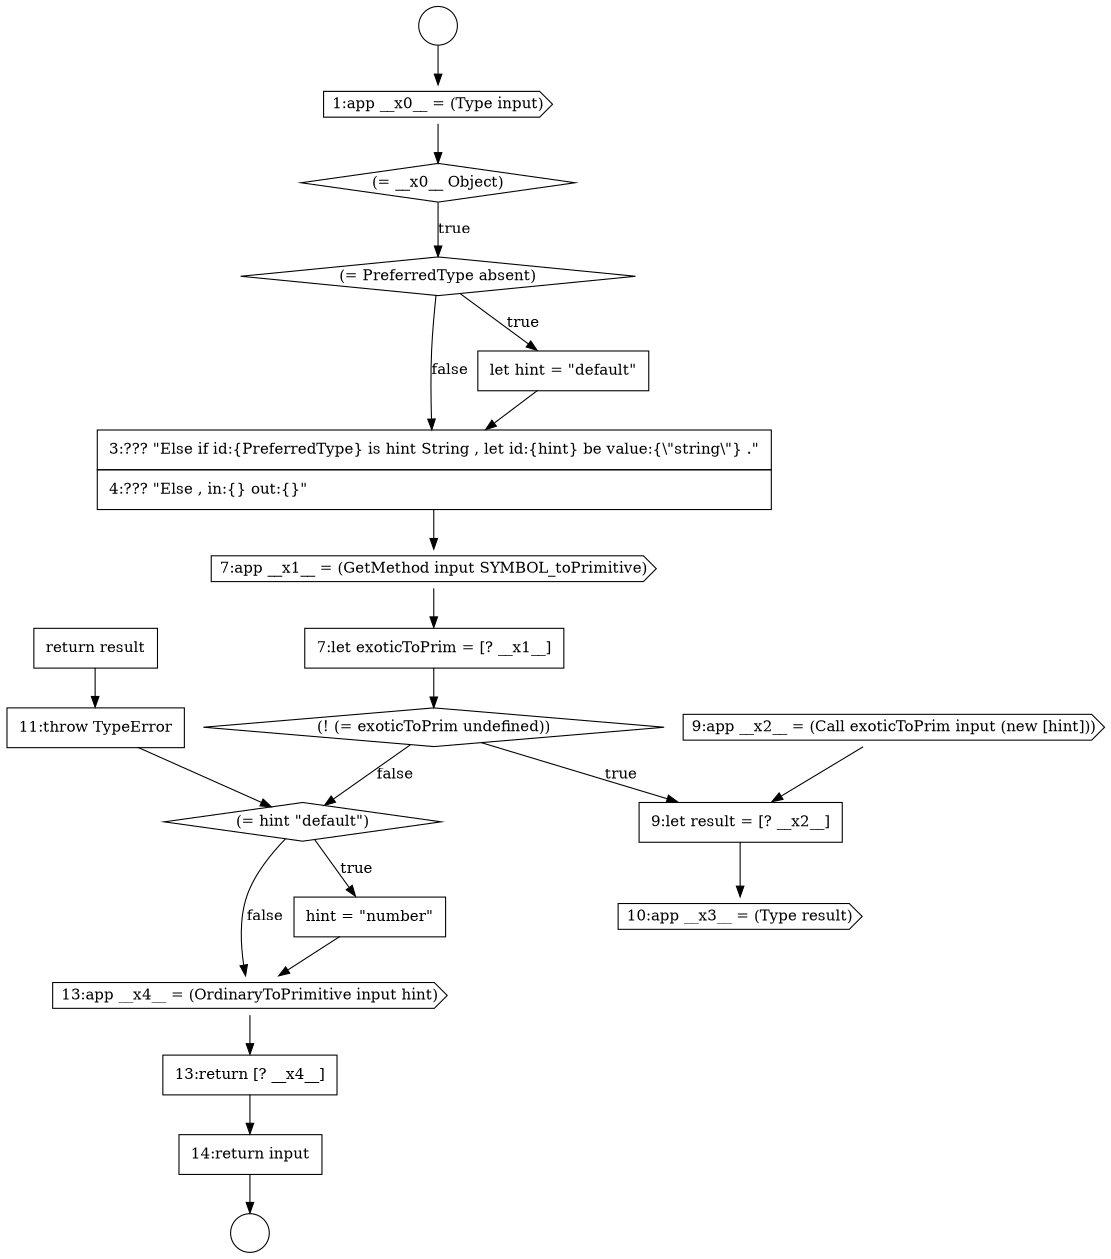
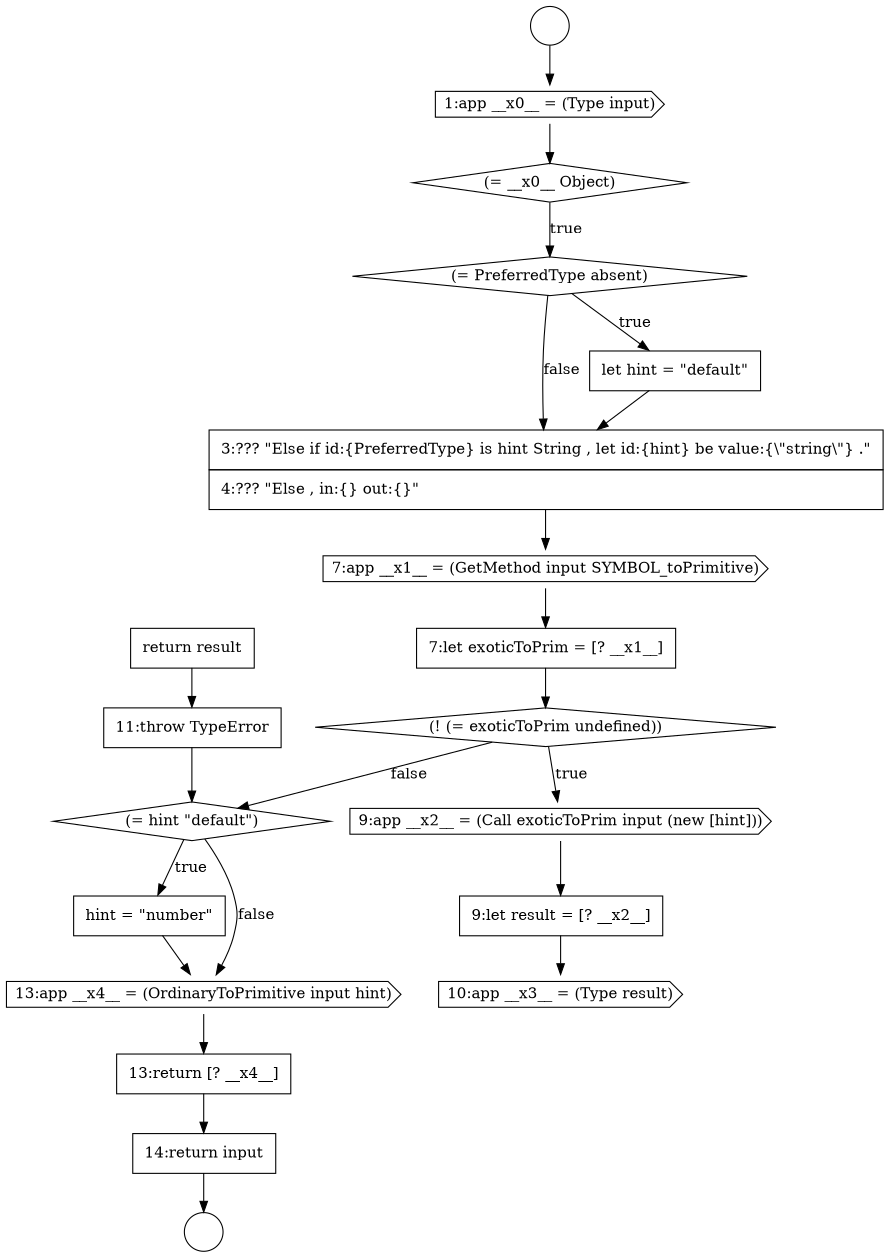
(574, 771) -> (552, 769)
